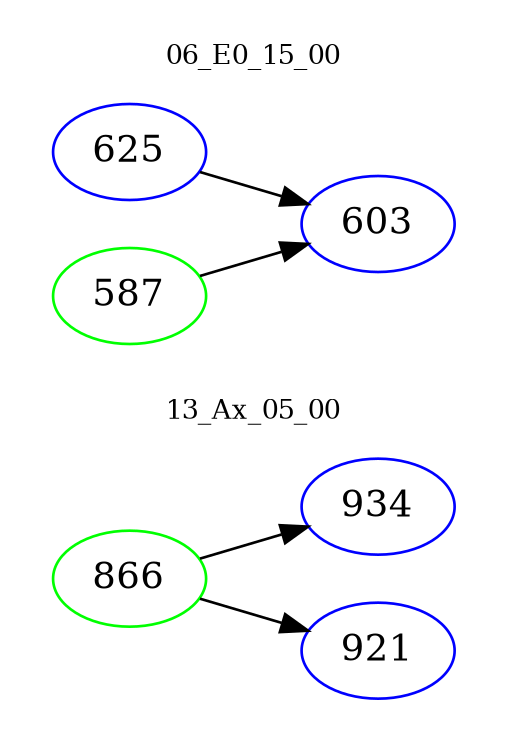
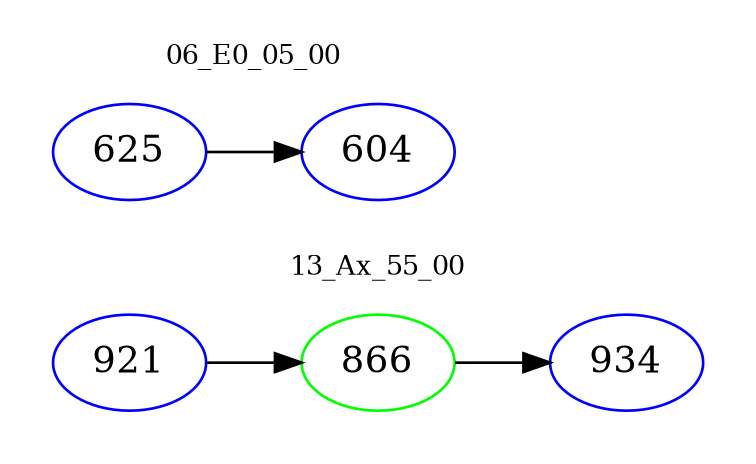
(254, 57) -> (254, 57)
(378, 224) -> (378, 152)
(130, 296) -> none
(254, 412) -> (378, 268)
(241, 611) -> (241, 363)
